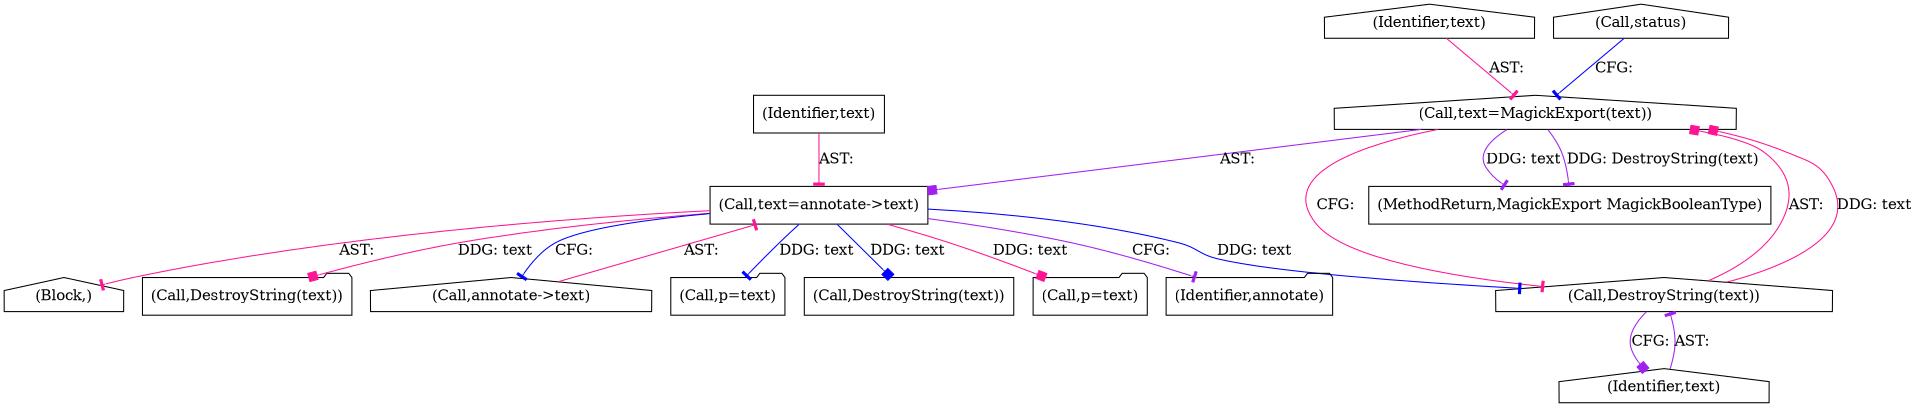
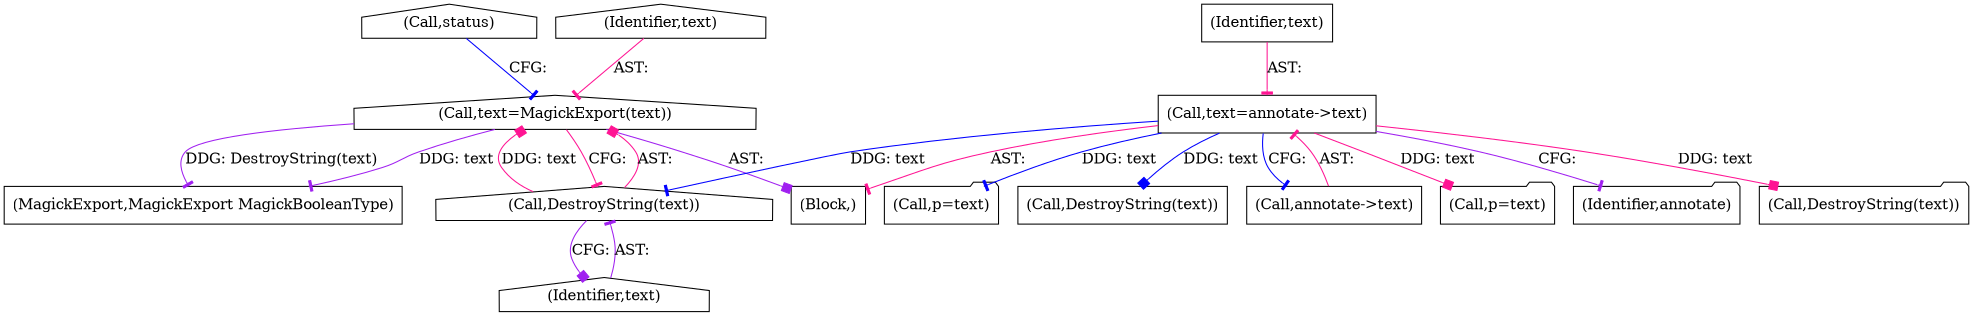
(1180, 159) -> (694, 156)
(1570, 205) -> (203, 205)
(64, 296) -> (828, 205)
(511, 296) -> (1334, 205)
